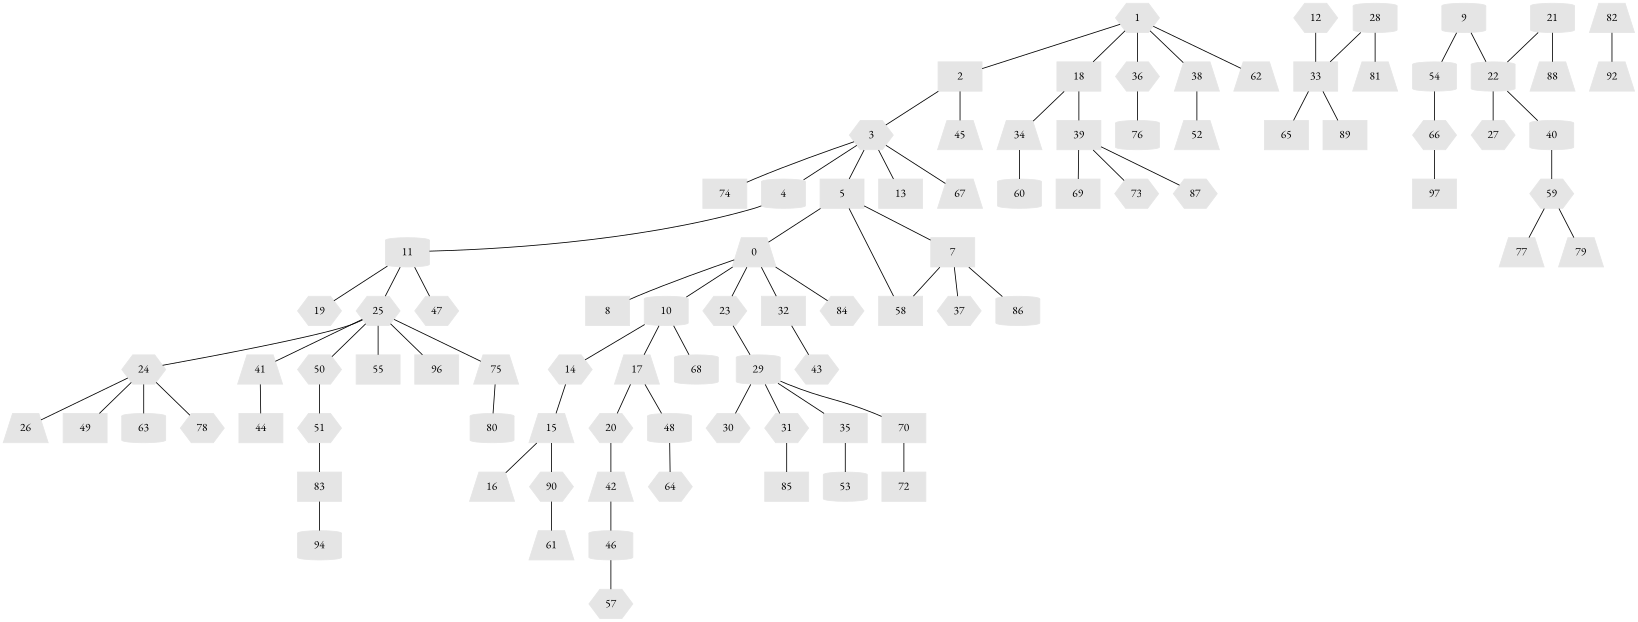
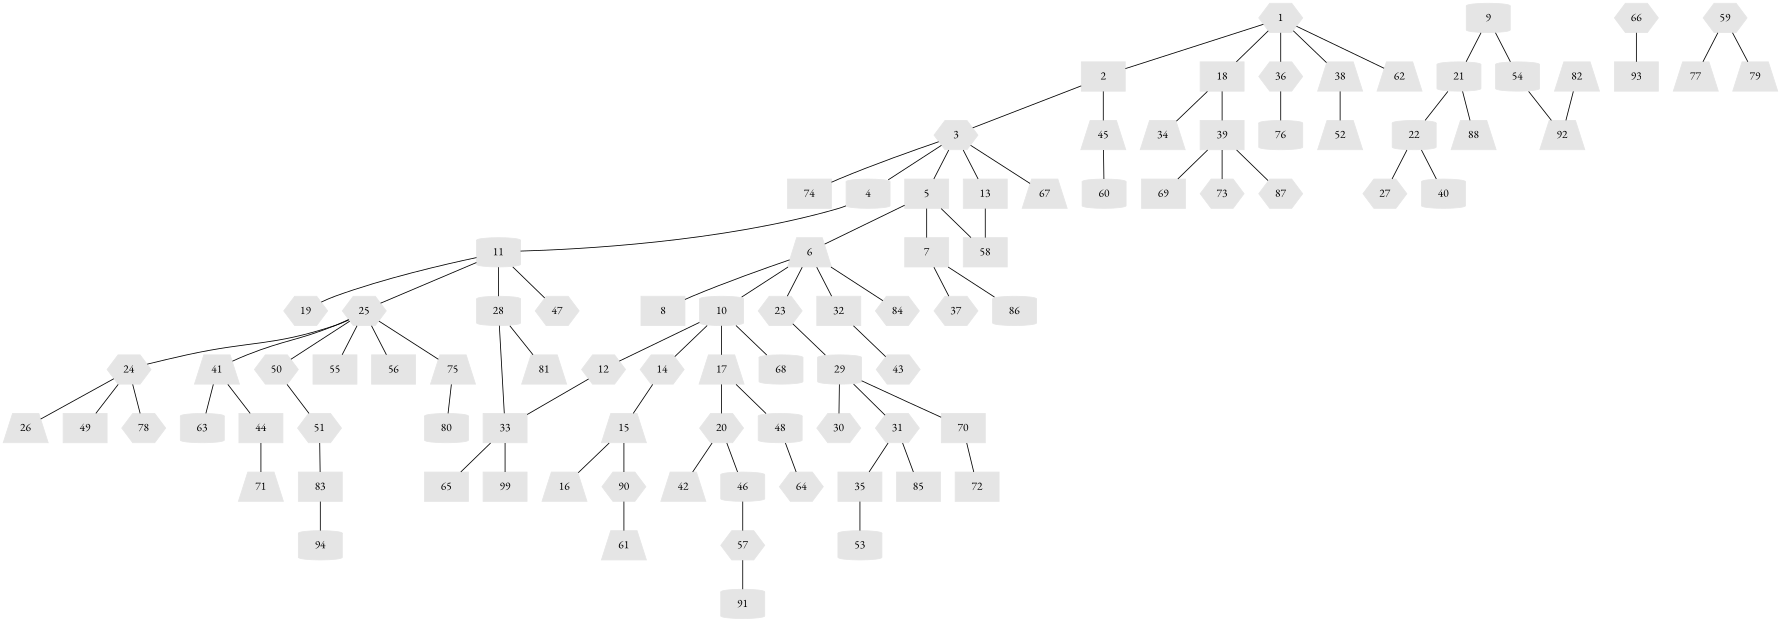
(1479, 47) -> (1474, 47)
(1435, 106) -> (1540, 106)
(1345, 135) -> (505, 487)
(1019, 164) -> (1104, 164)
(1552, 164) -> none
(1435, 194) -> (1636, 77)
(754, 252) -> (809, 252)
none -> (499, 282)
(927, 282) -> (985, 223)
none -> (659, 342)
(437, 370) -> (394, 370)
(801, 398) -> (879, 457)
(144, 399) -> (210, 399)
none -> (261, 487)
(611, 516) -> (732, 457)
none -> (743, 604)
